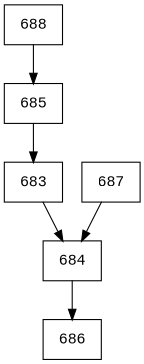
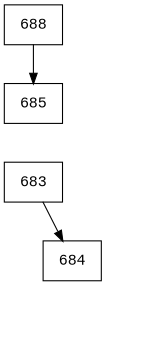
(33, 137) -> none
(111, 182) -> none
(72, 340) -> none
